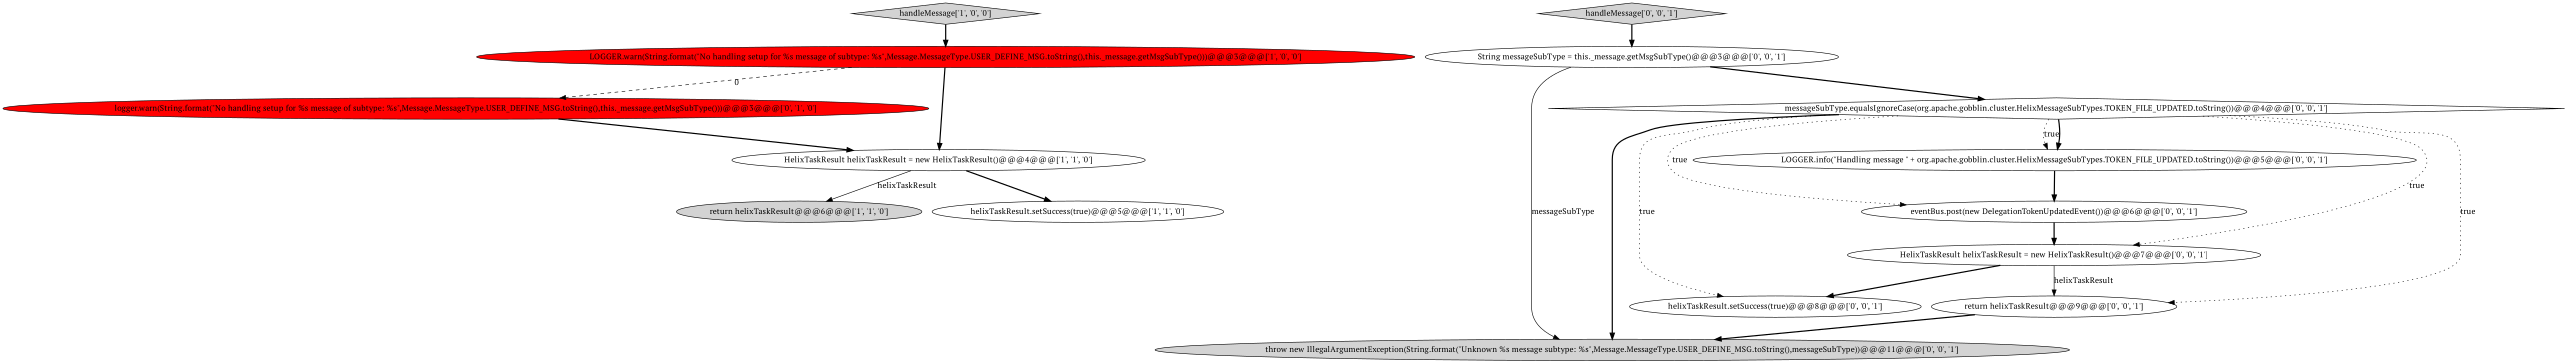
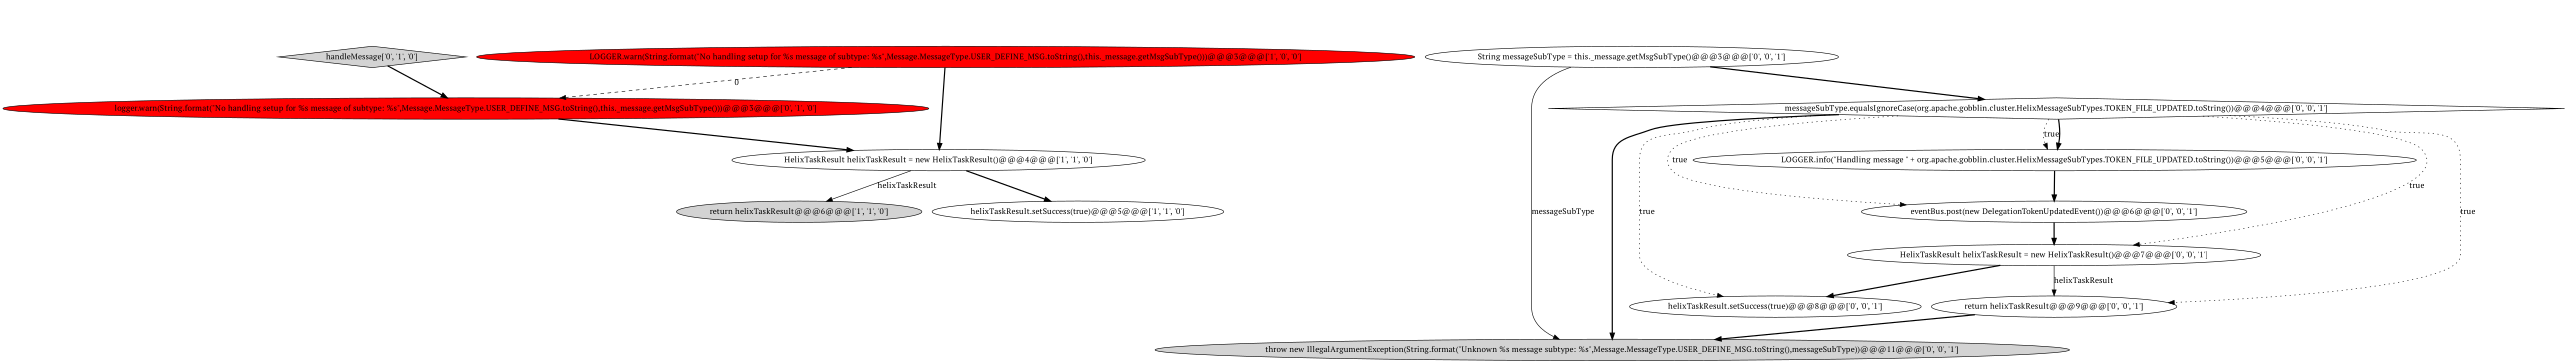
(946, 14) -> none
(1632, 14) -> none
none -> (372, 57)
